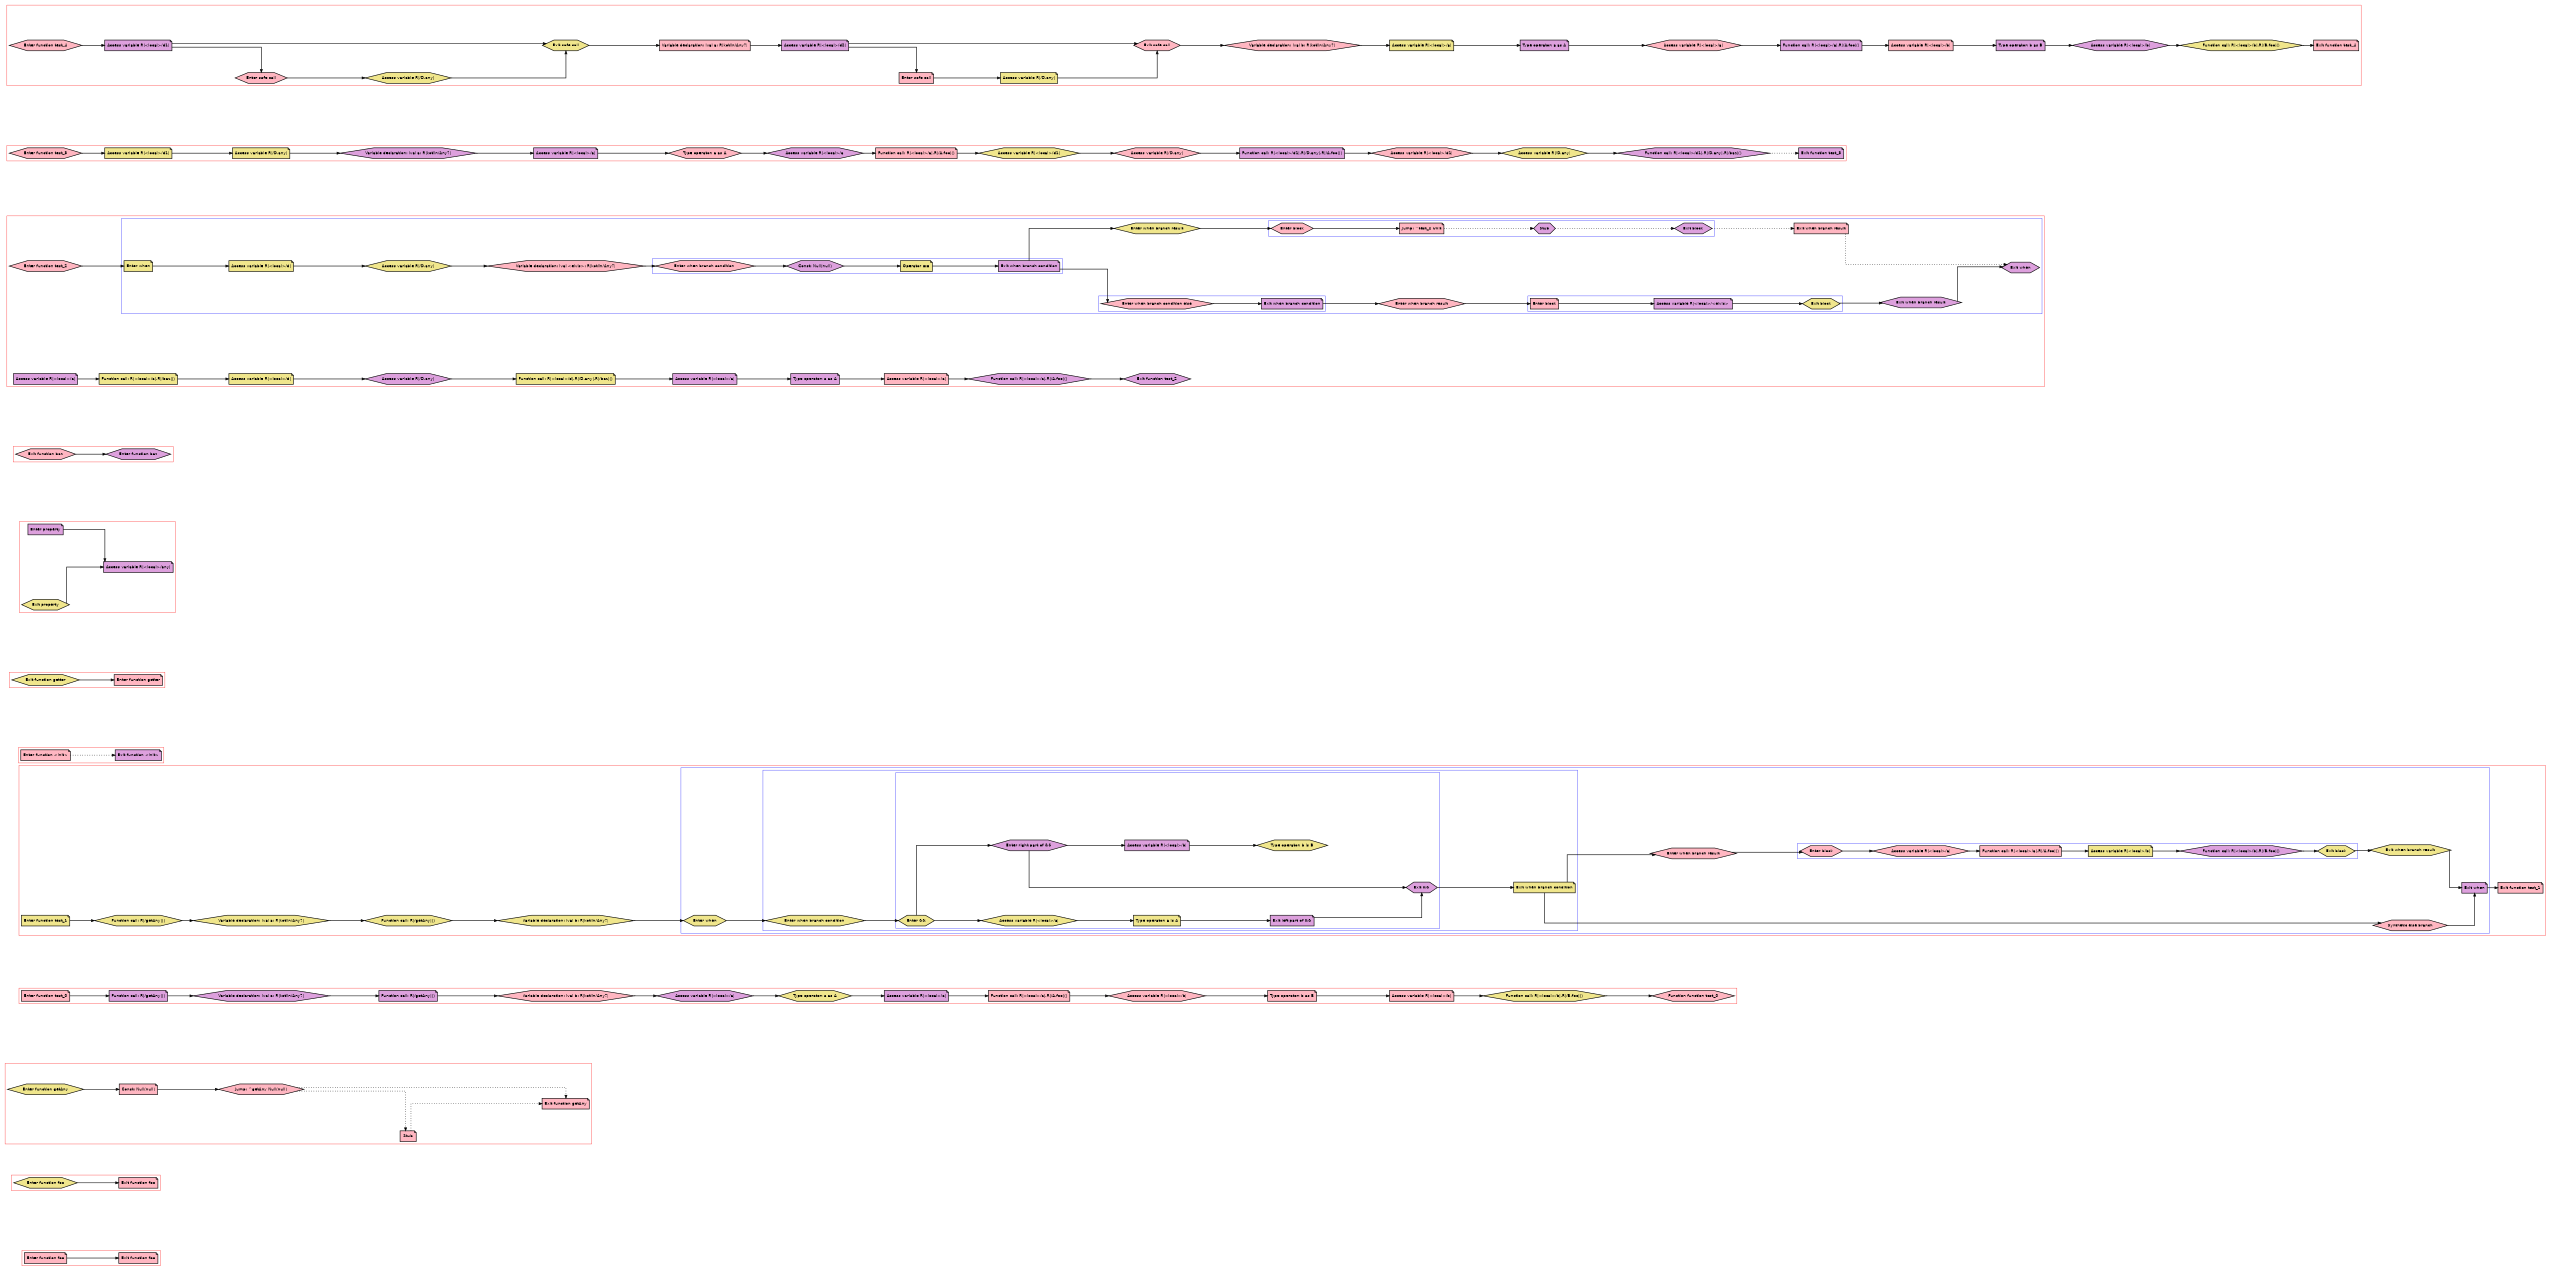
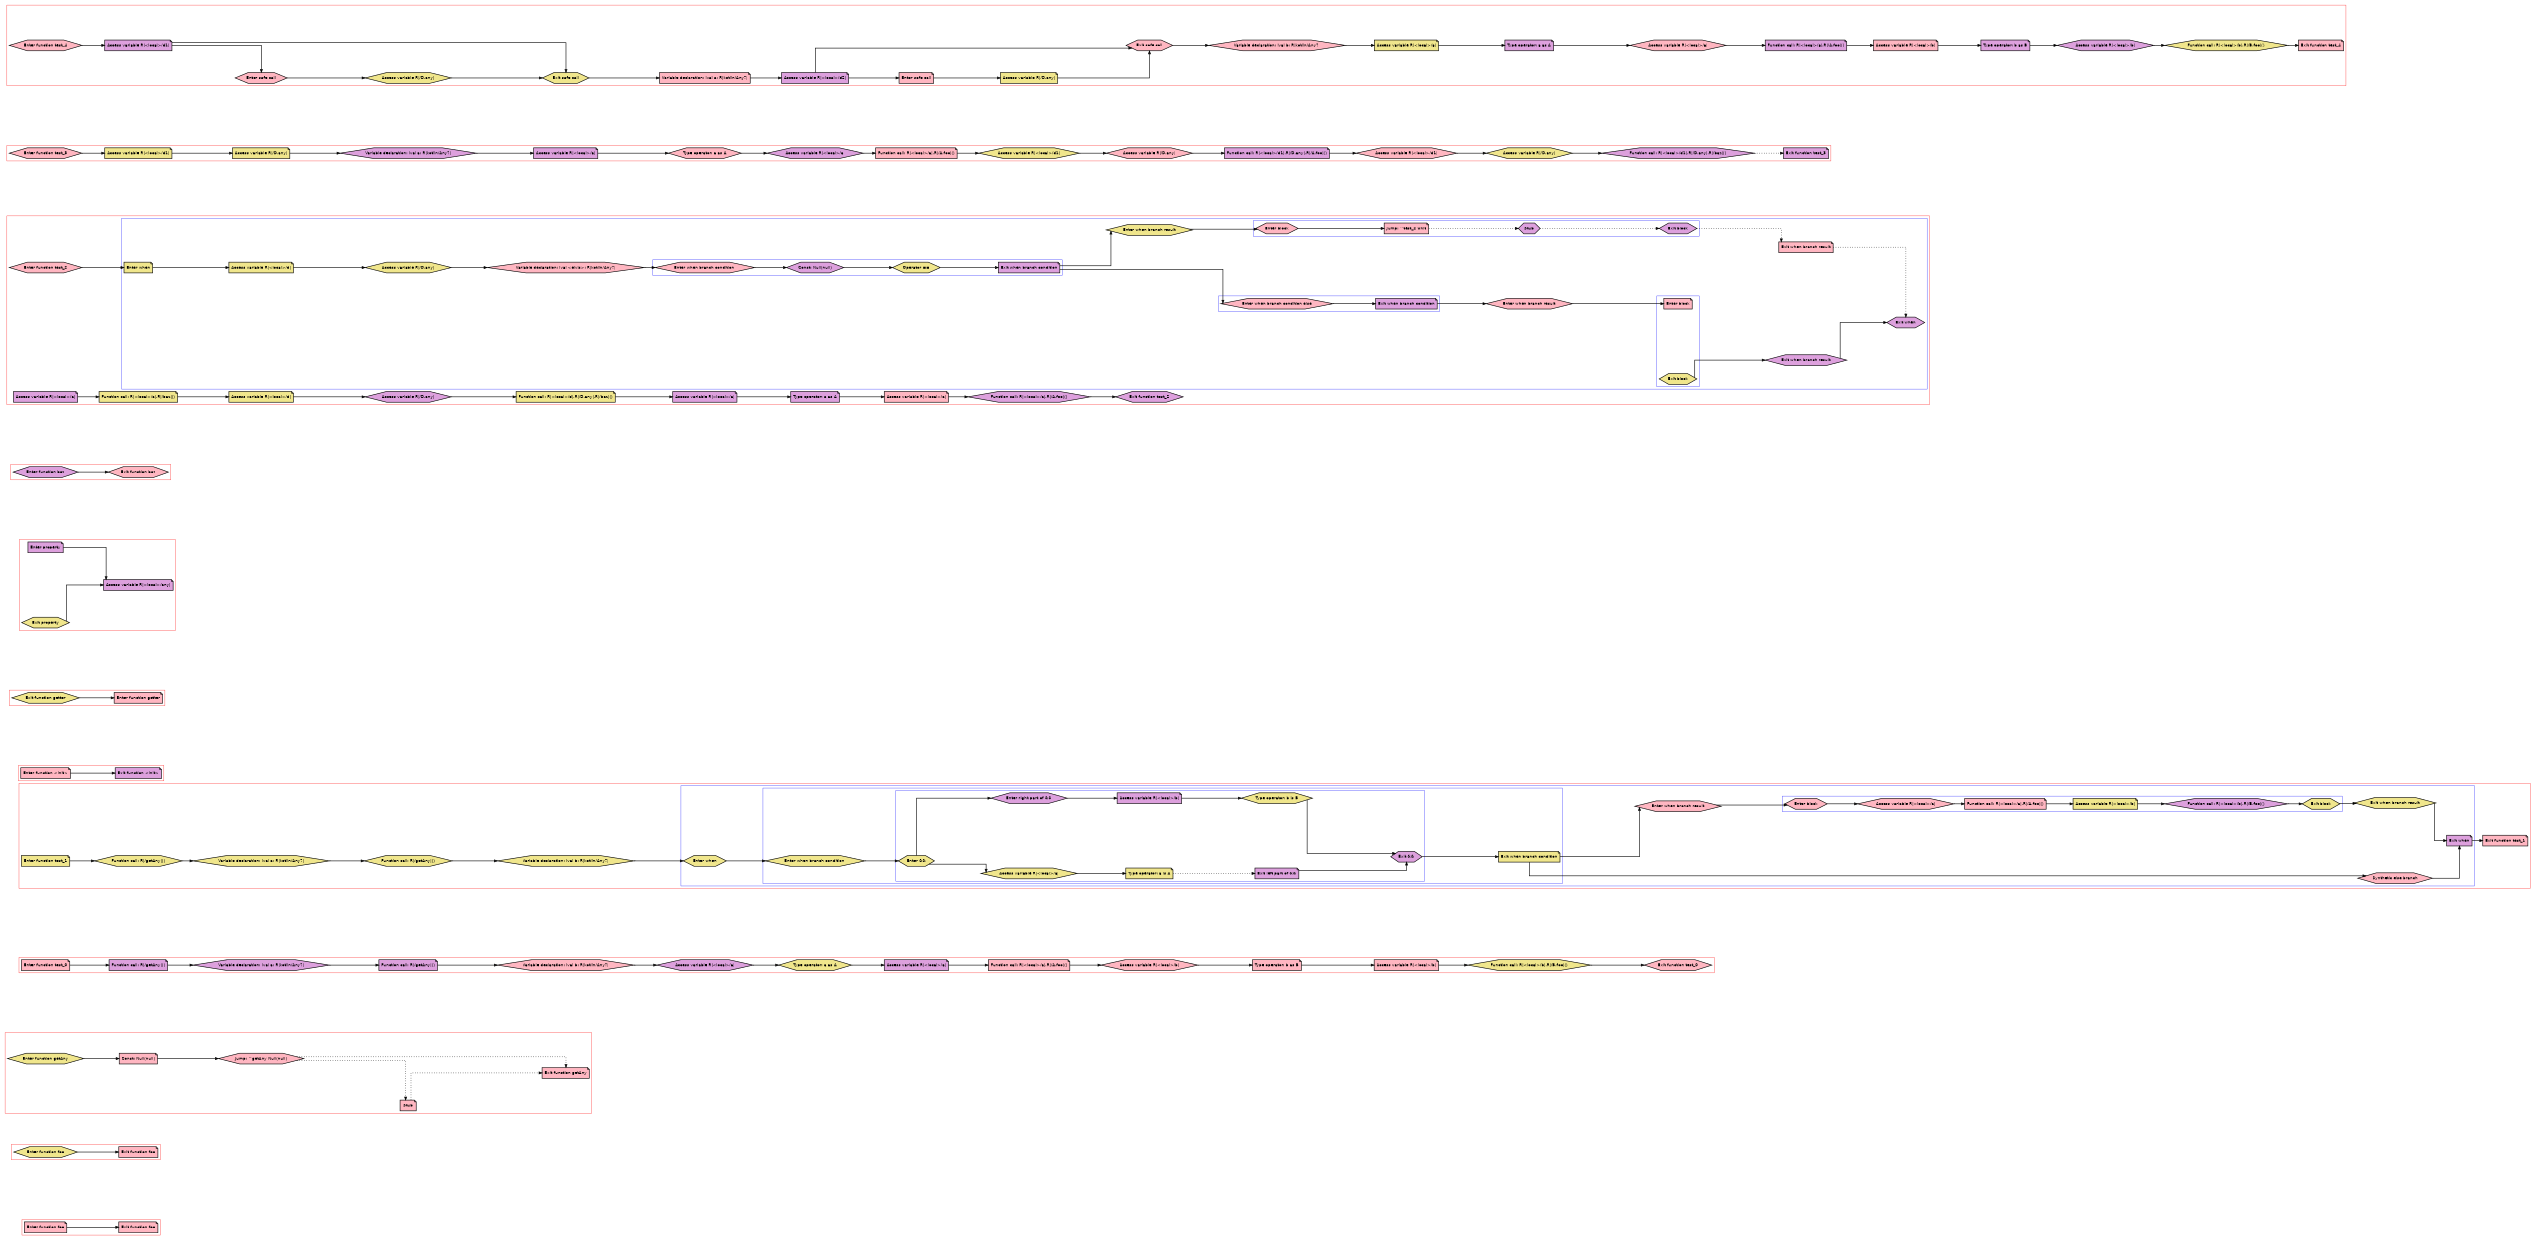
(916, 266) -> (916, 268)
(1693, 304) -> none
(89, 454) -> (92, 472)
(91, 755) -> (91, 773)
(1198, 887) -> (1323, 853)
(1224, 921) -> (1213, 873)
(1693, 996) -> (1678, 965)
